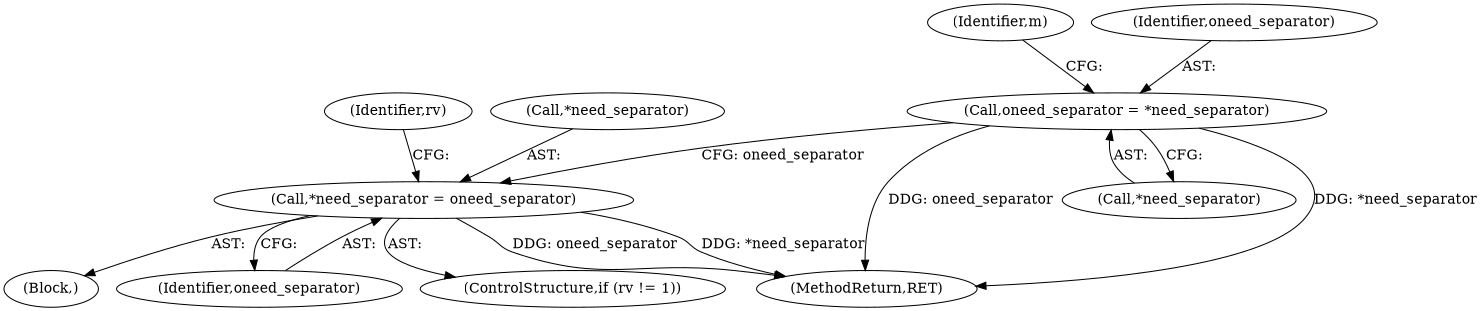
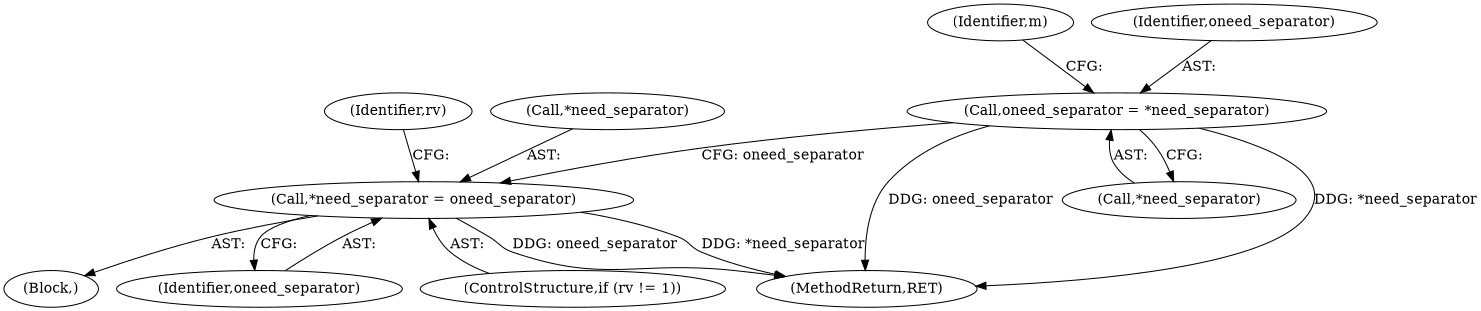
(397, 259) -> (456, 257)
